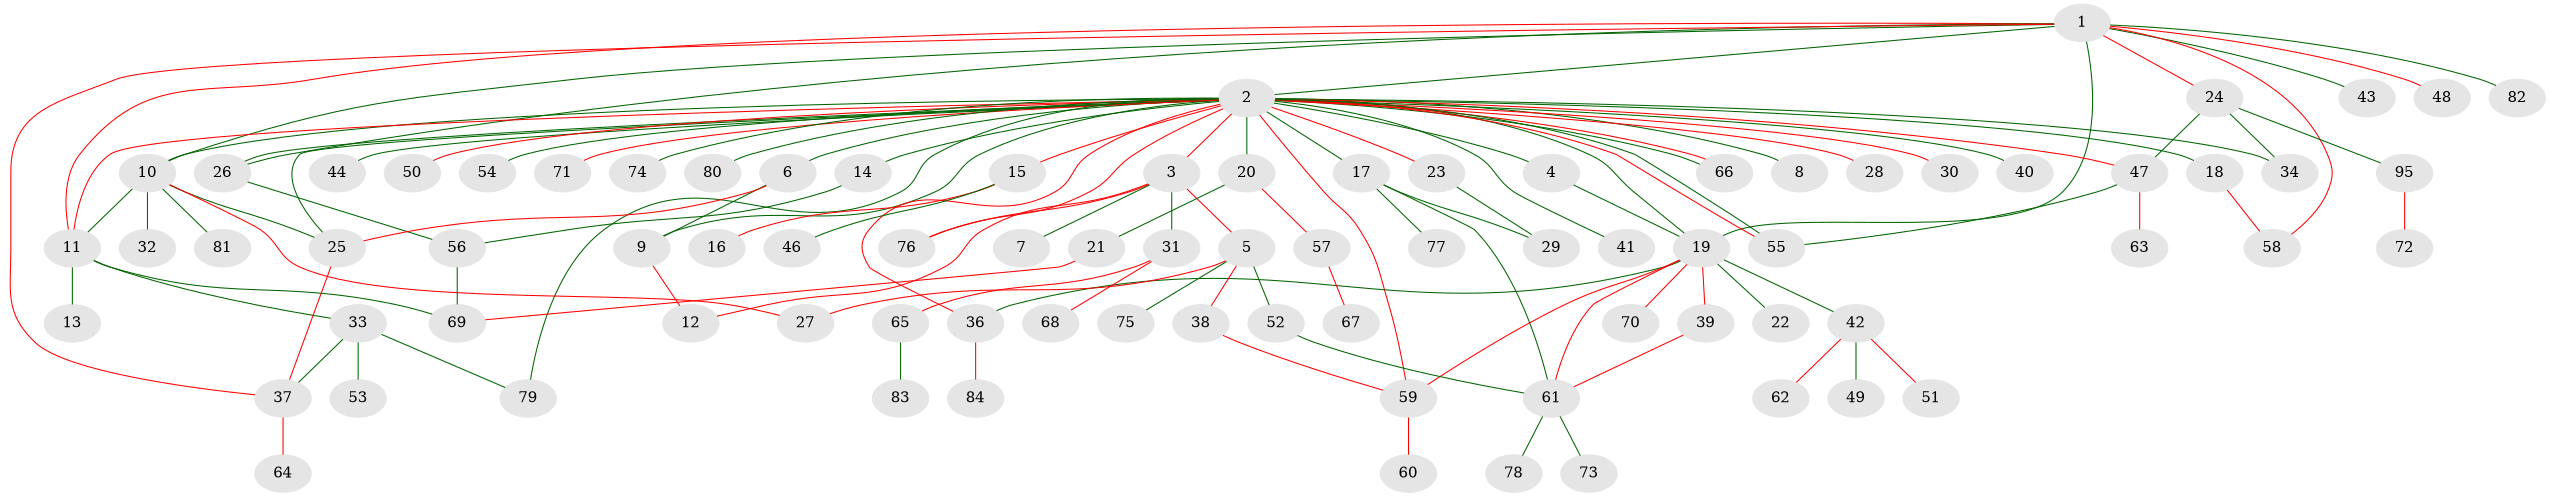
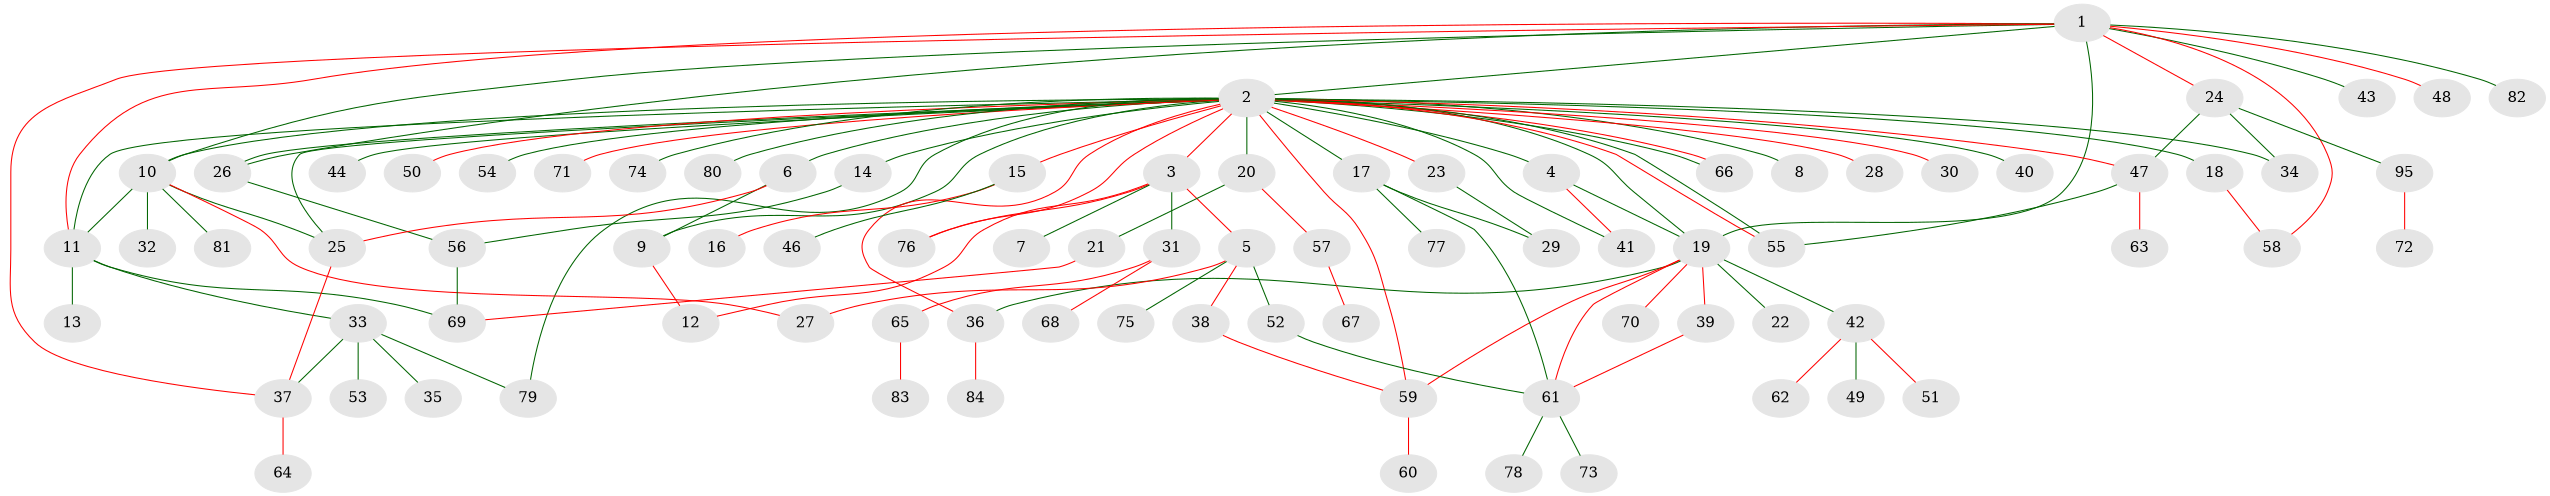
(621, 116) -> (621, 116)
none -> (1589, 211)
(901, 361) -> (901, 361)
none -> (433, 398)
